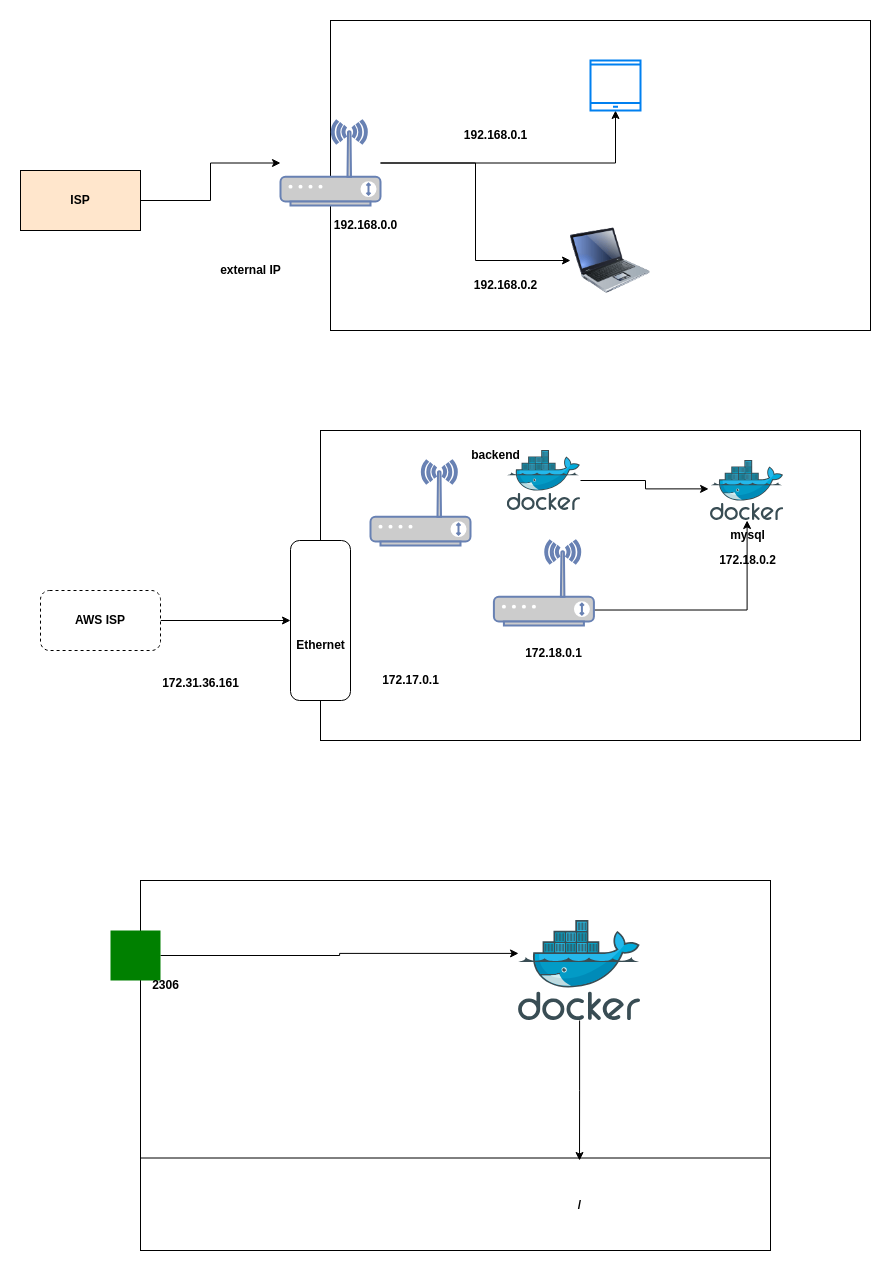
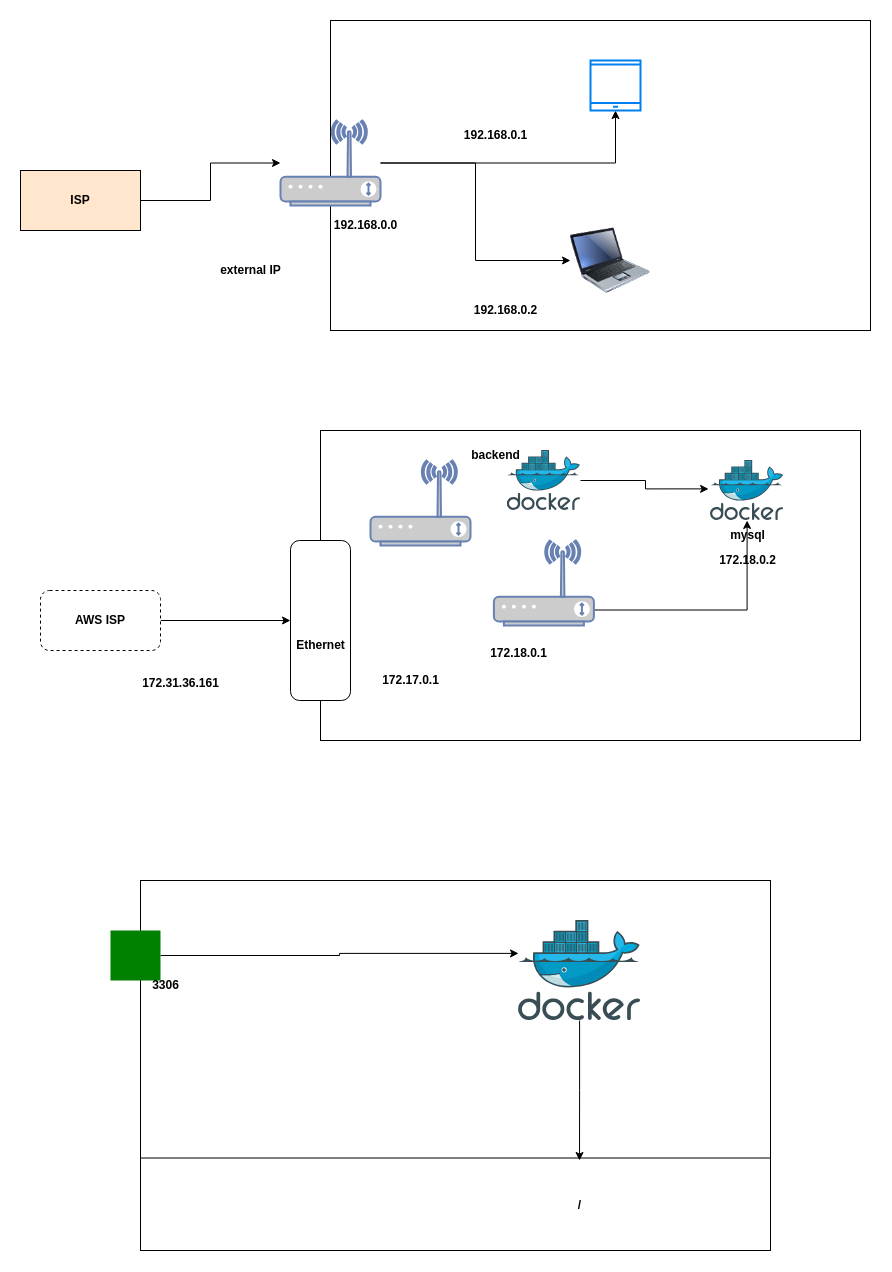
(506, 286) -> (506, 311)
(554, 654) -> (519, 654)
(201, 684) -> (181, 684)
(166, 986) -> (166, 986)
